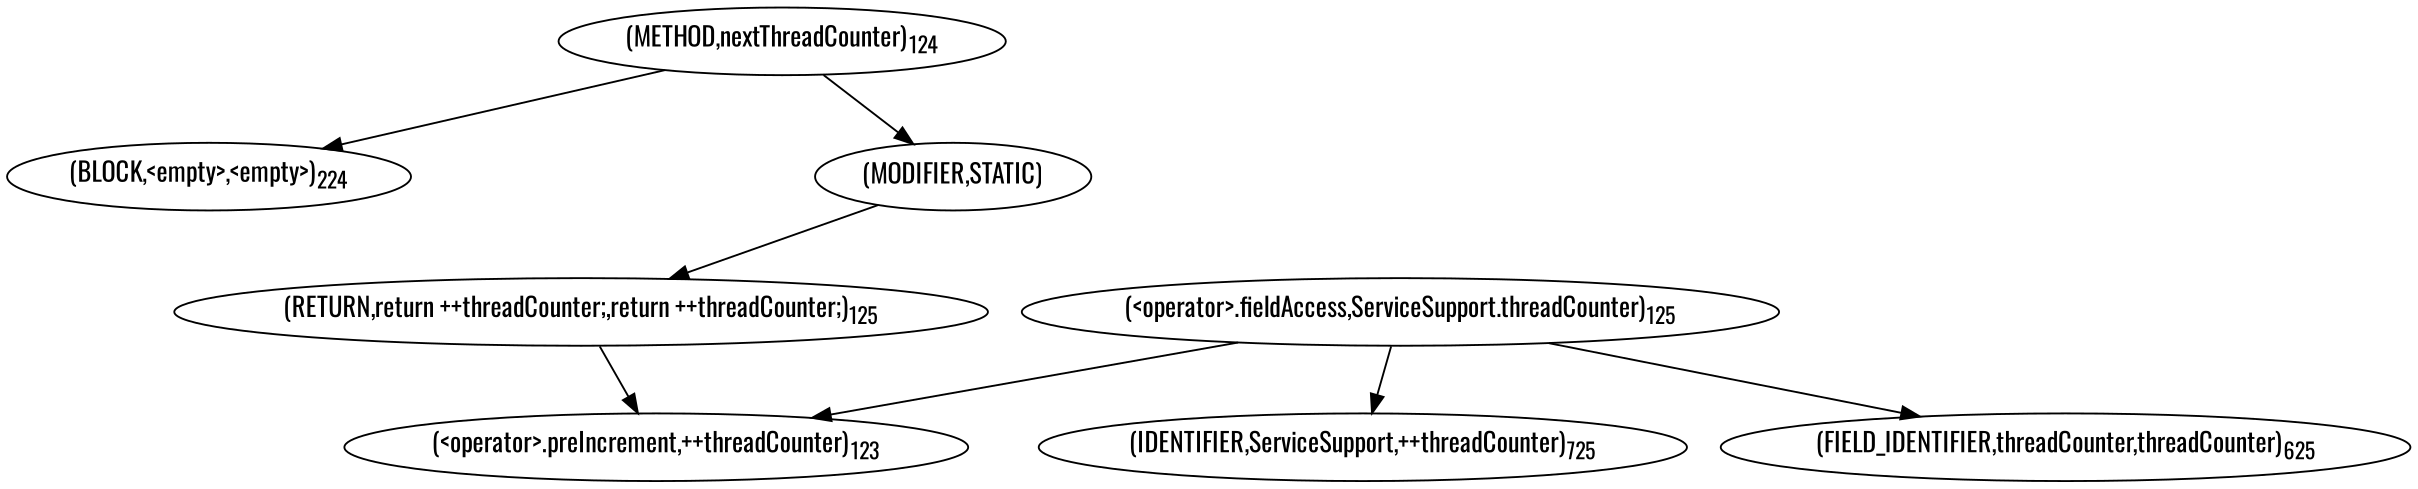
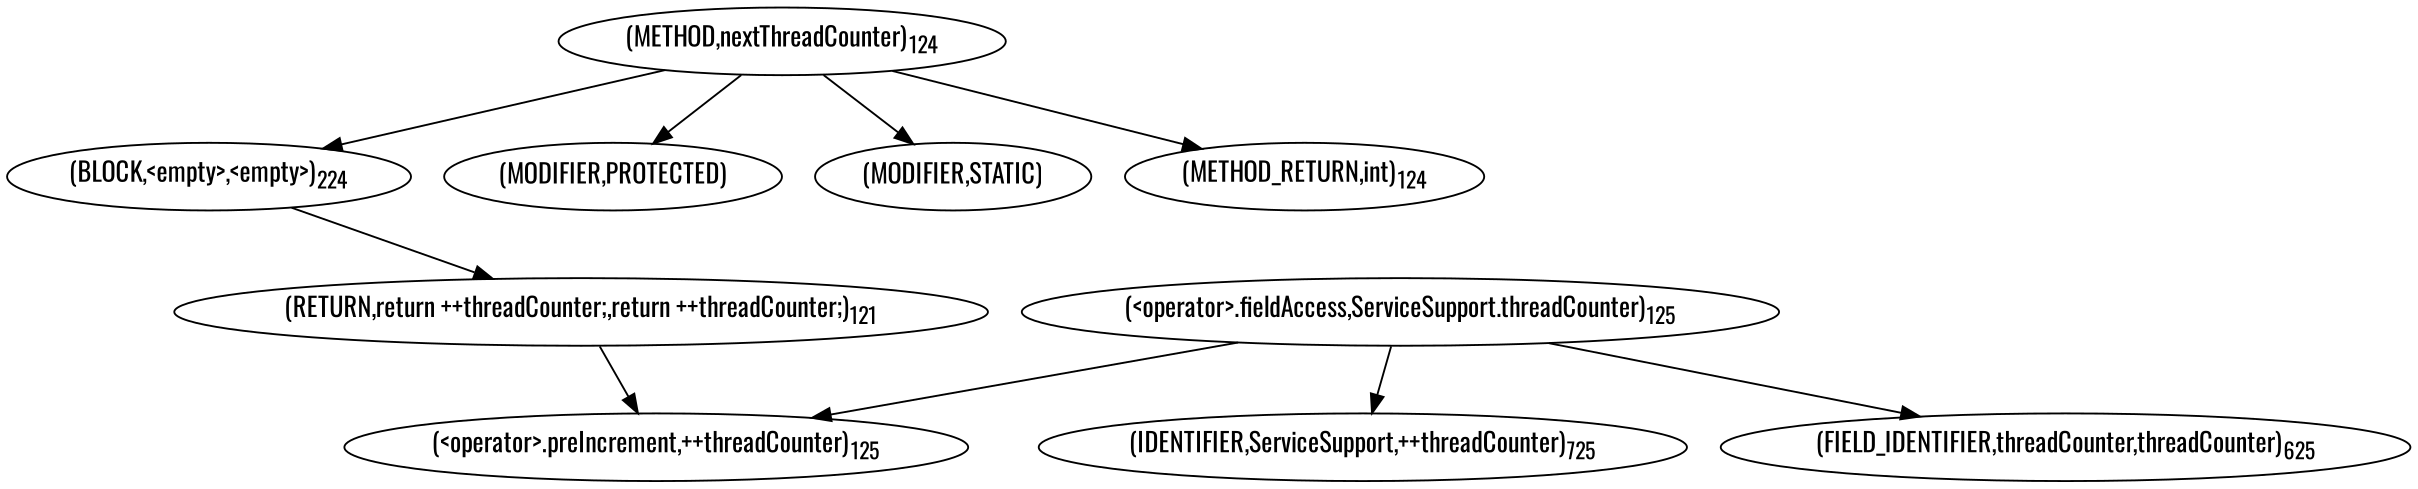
none -> (613, 177)
none -> (1305, 177)
(783, 239) -> (383, 240)
(864, 309) -> (864, 309)
(866, 444) -> (866, 444)
